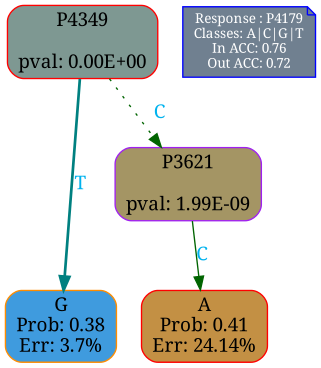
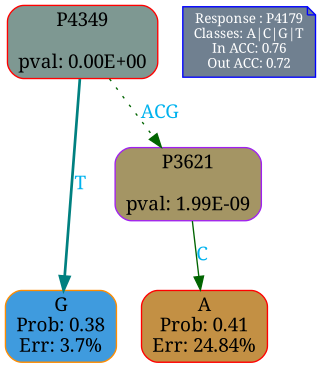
(160, 113) -> (160, 113)
(204, 326) -> (204, 326)
